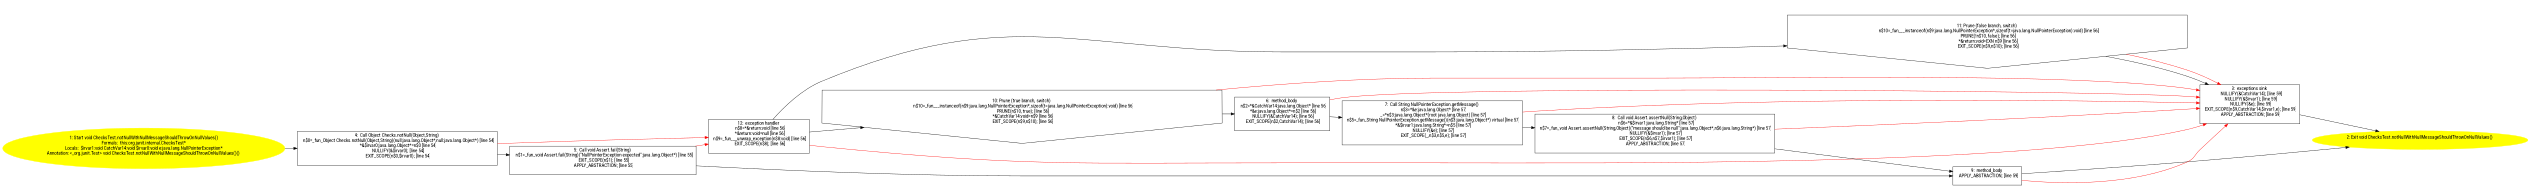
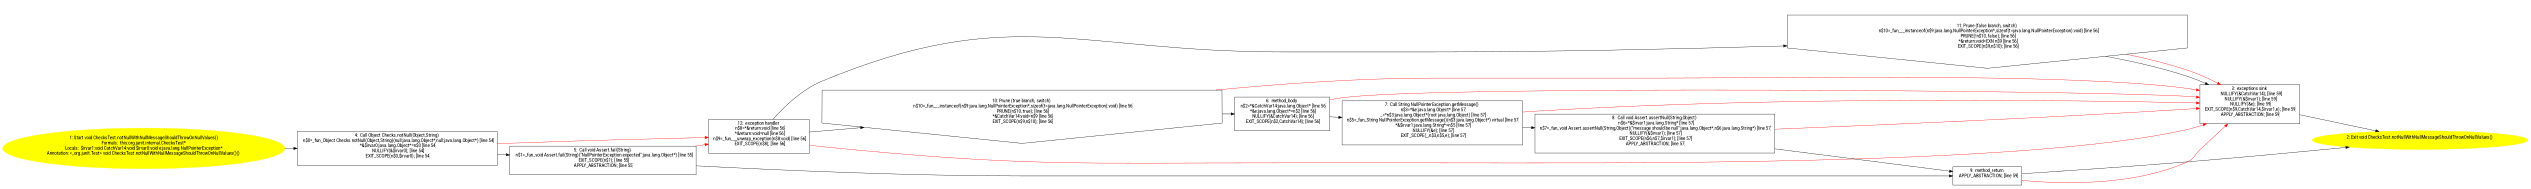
(1987, 176) -> (1987, 176)
